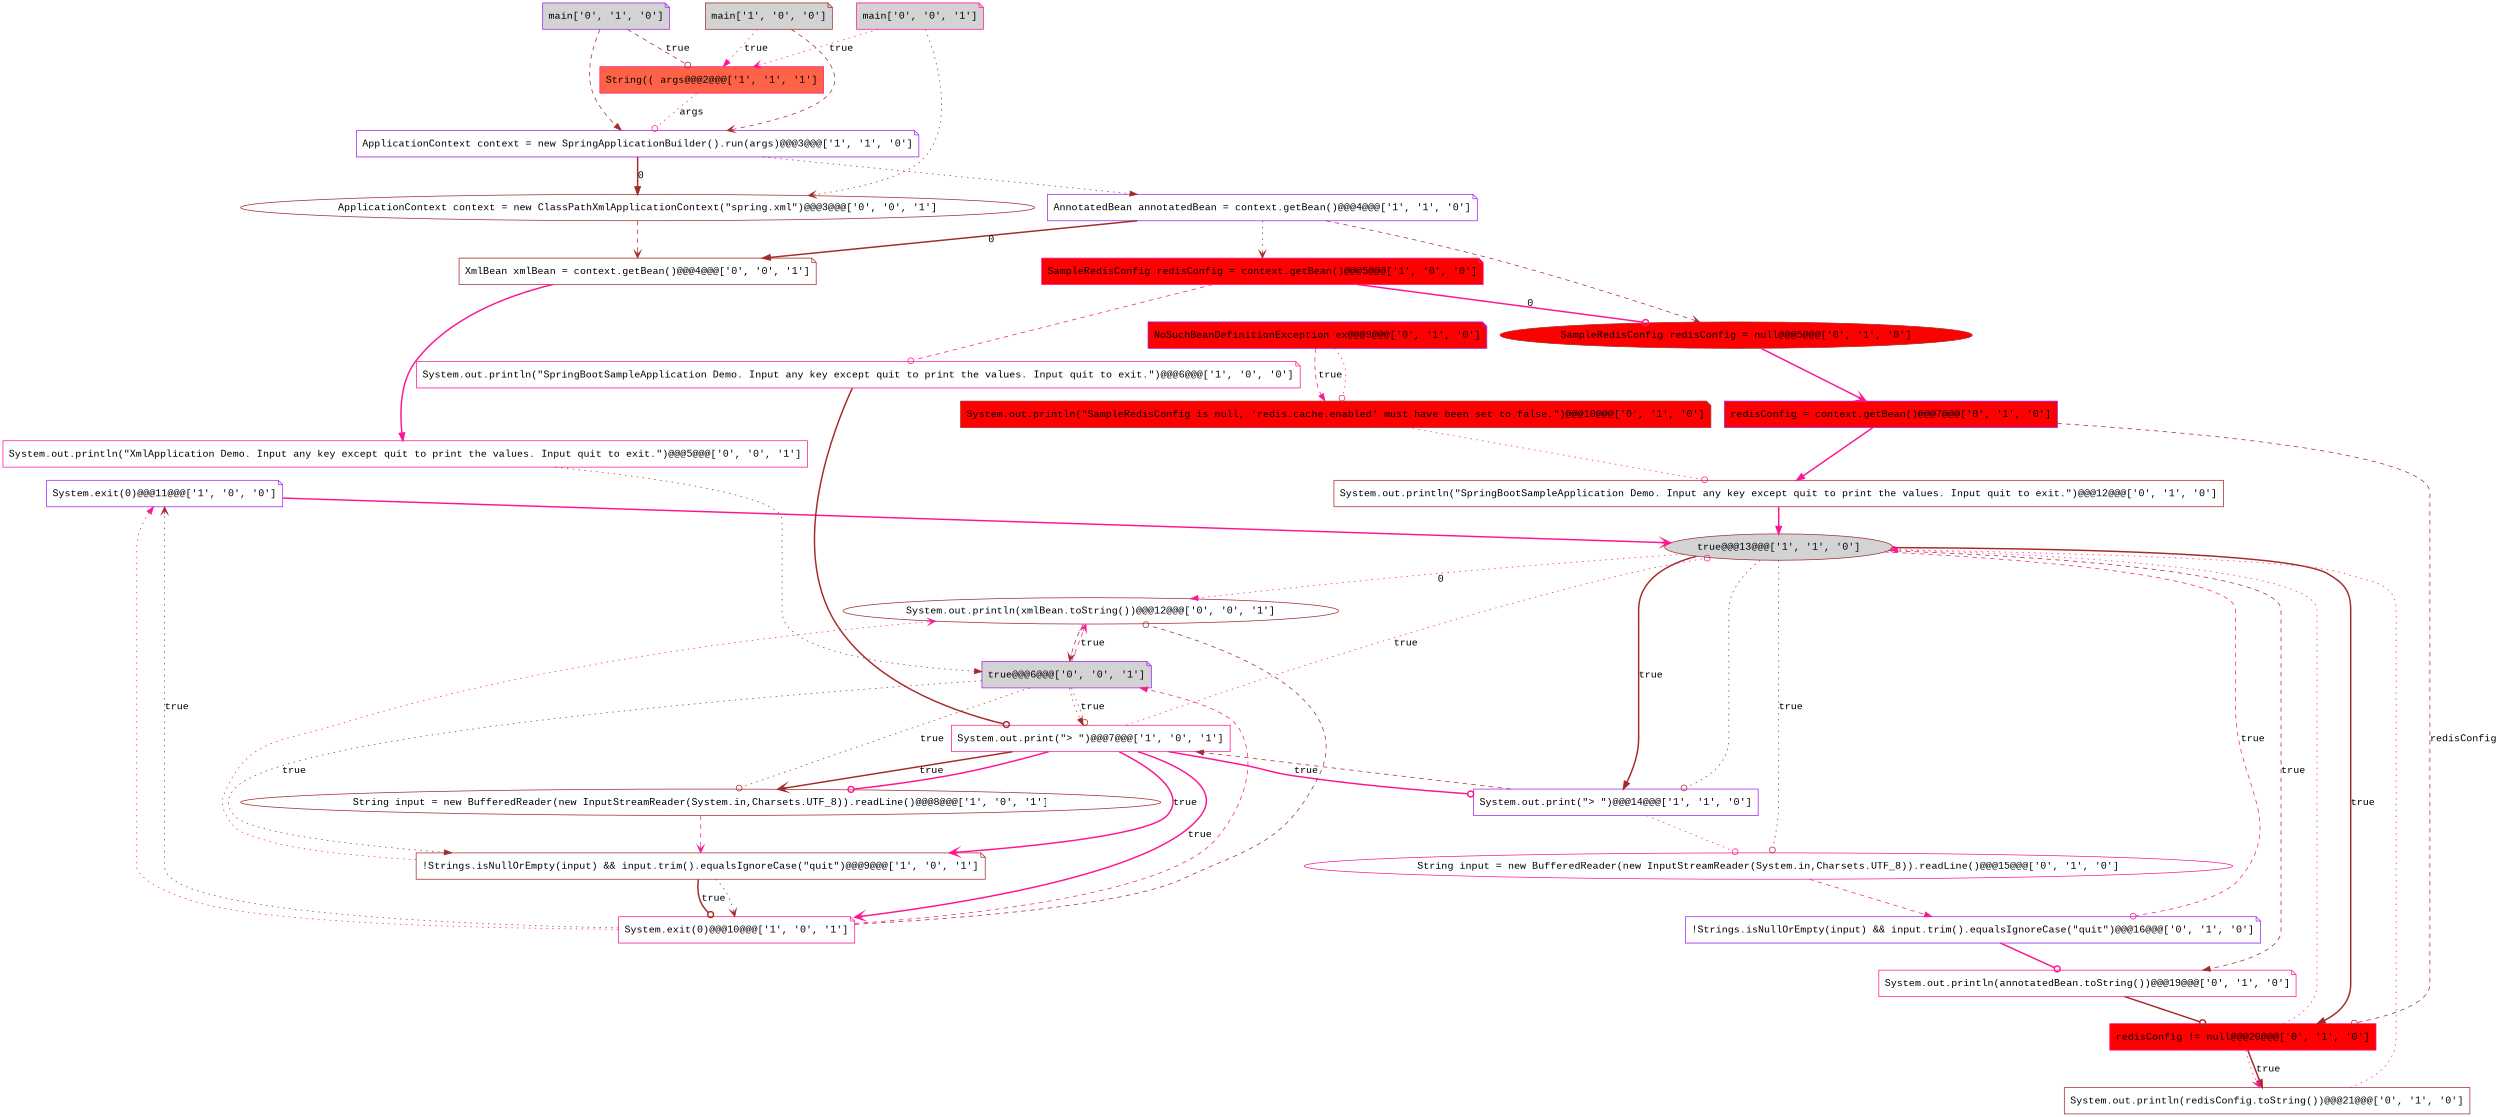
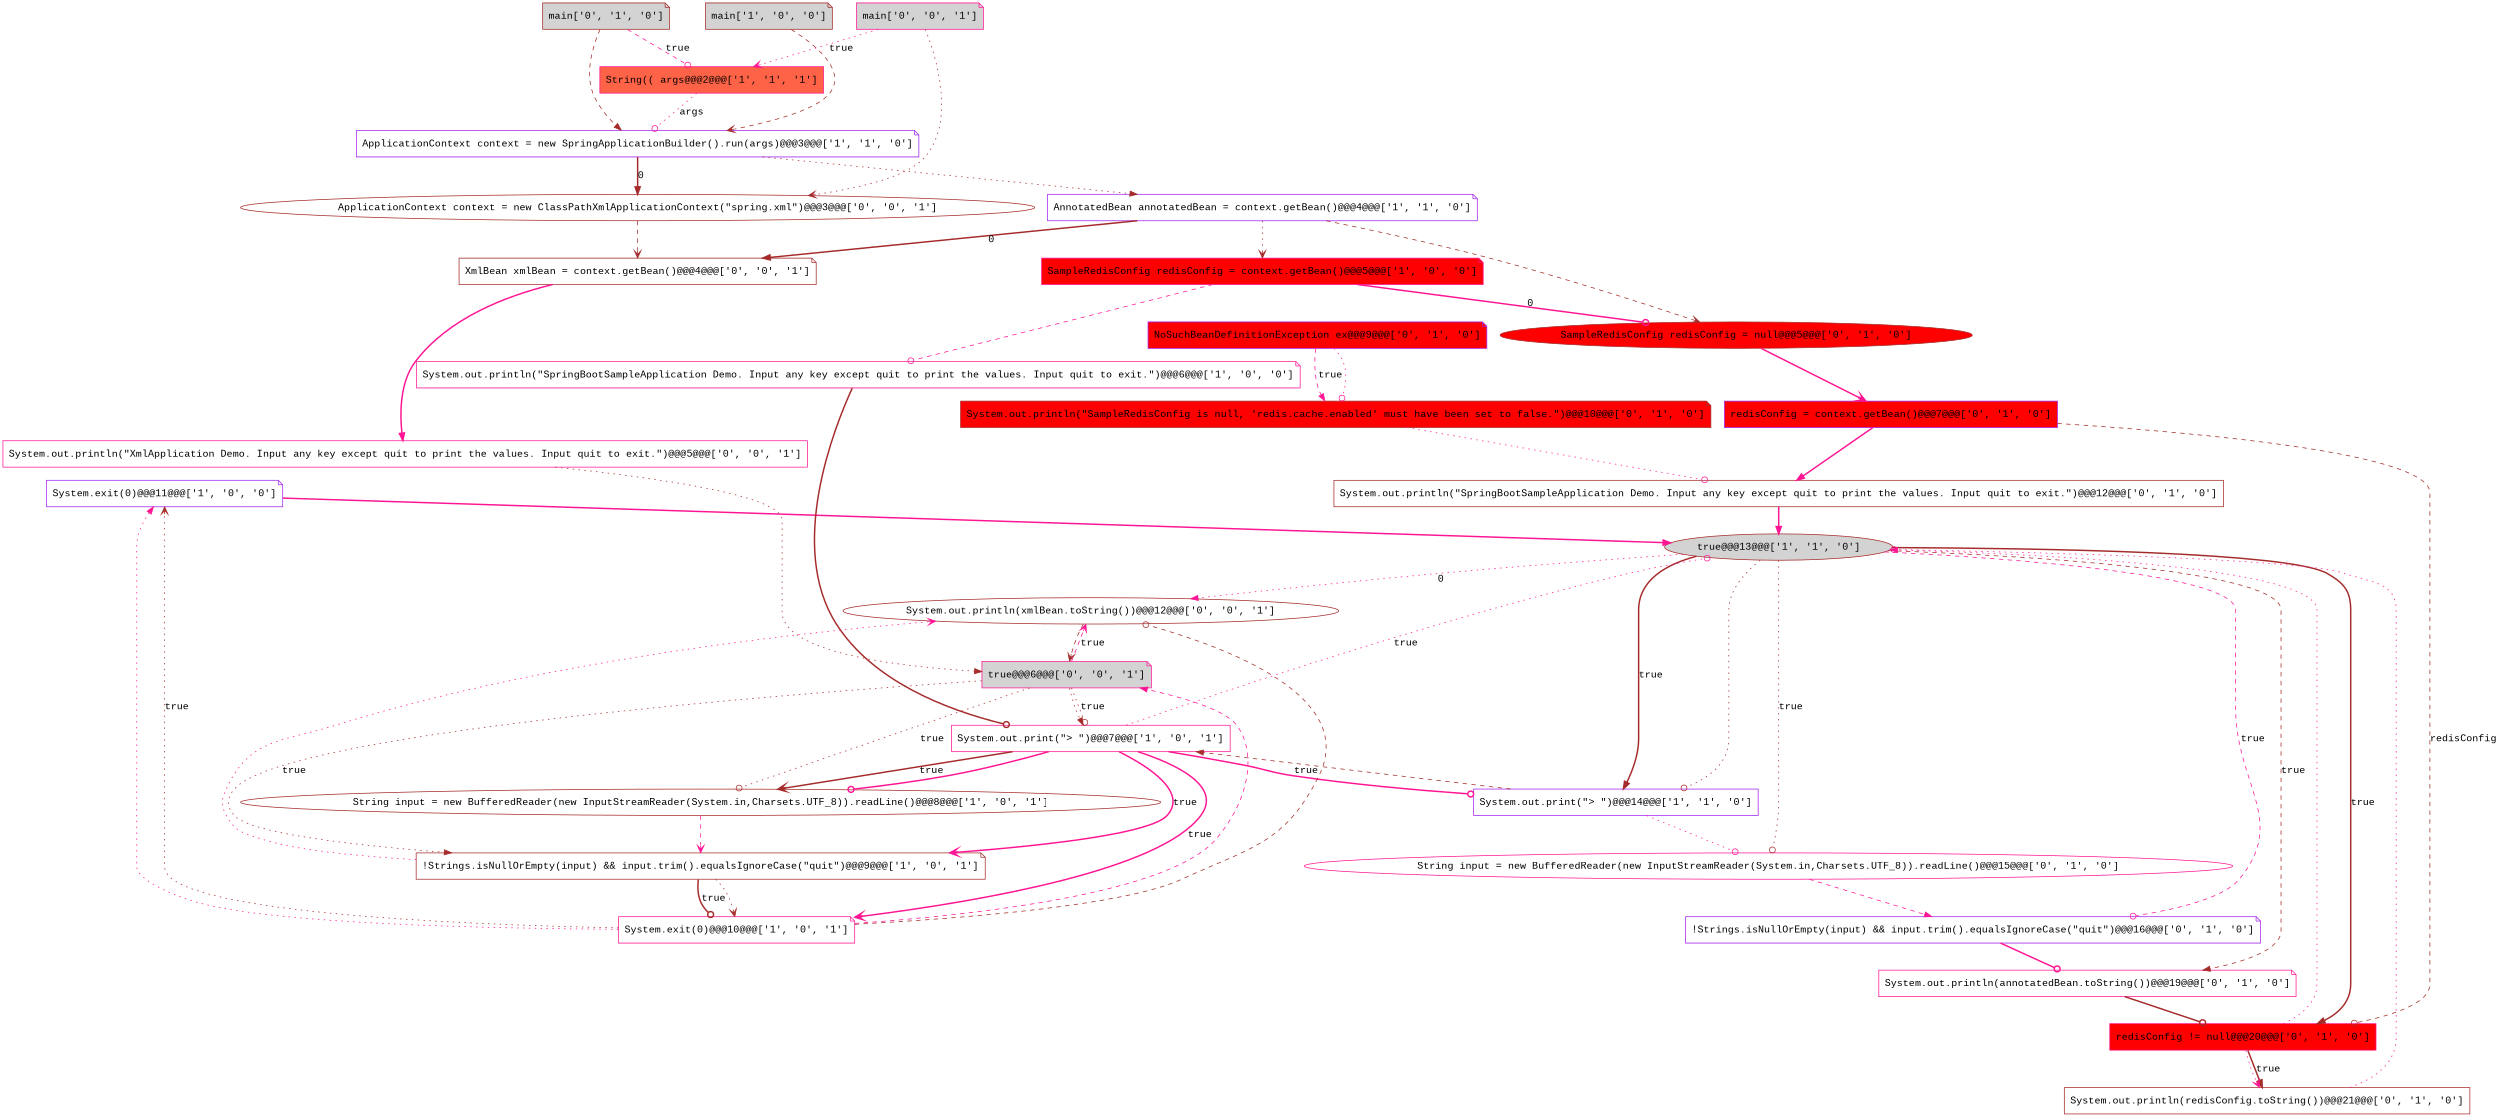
(606, 16) -> (606, 16)
(743, 45) -> none
(656, 47) -> (656, 47)
(973, 520) -> (973, 520)
(1067, 675) -> (1067, 675)
